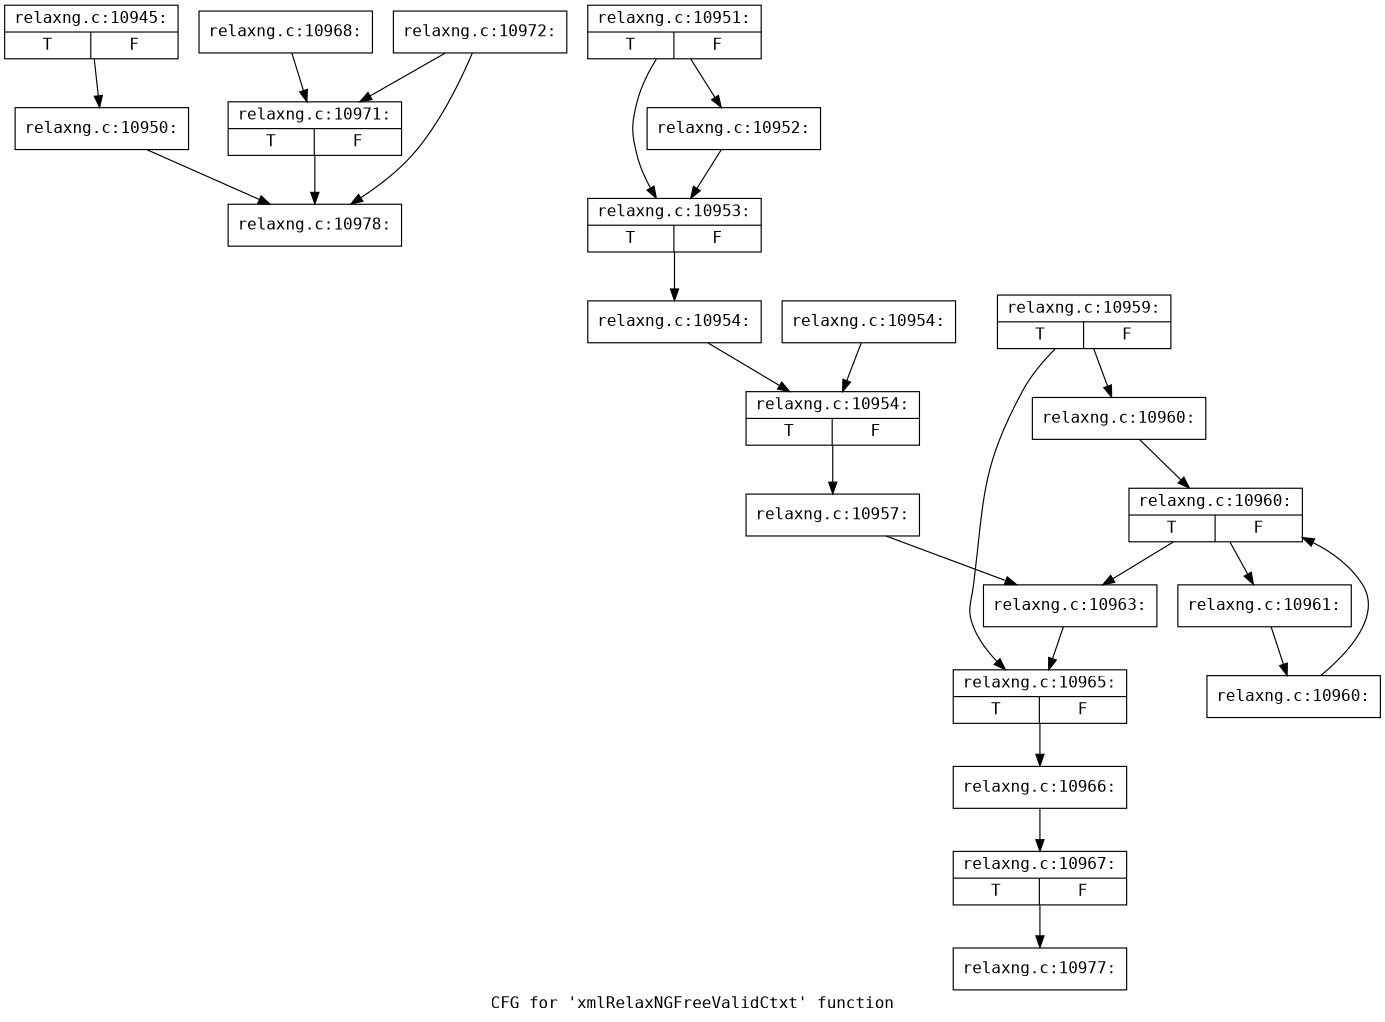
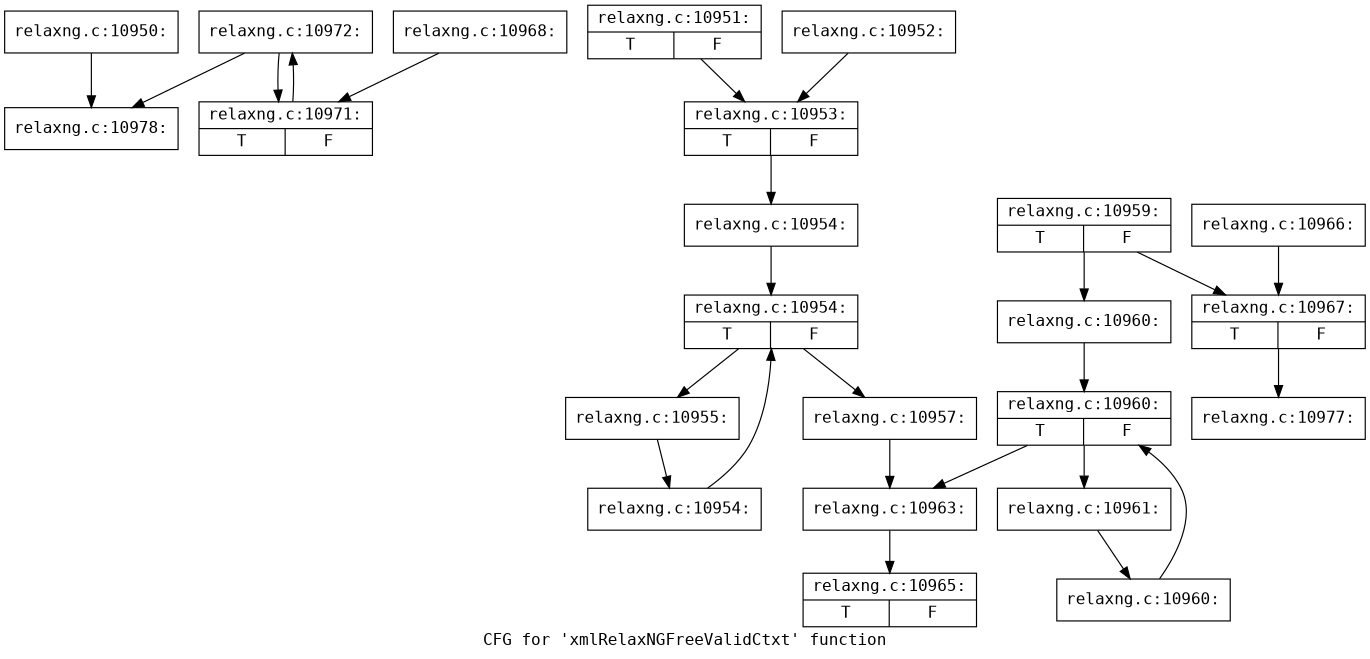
(91, 32) -> none
(703, 78) -> none
(315, 174) -> (294, 83)
none -> (652, 418)
(984, 500) -> (1176, 271)
(1040, 739) -> none
